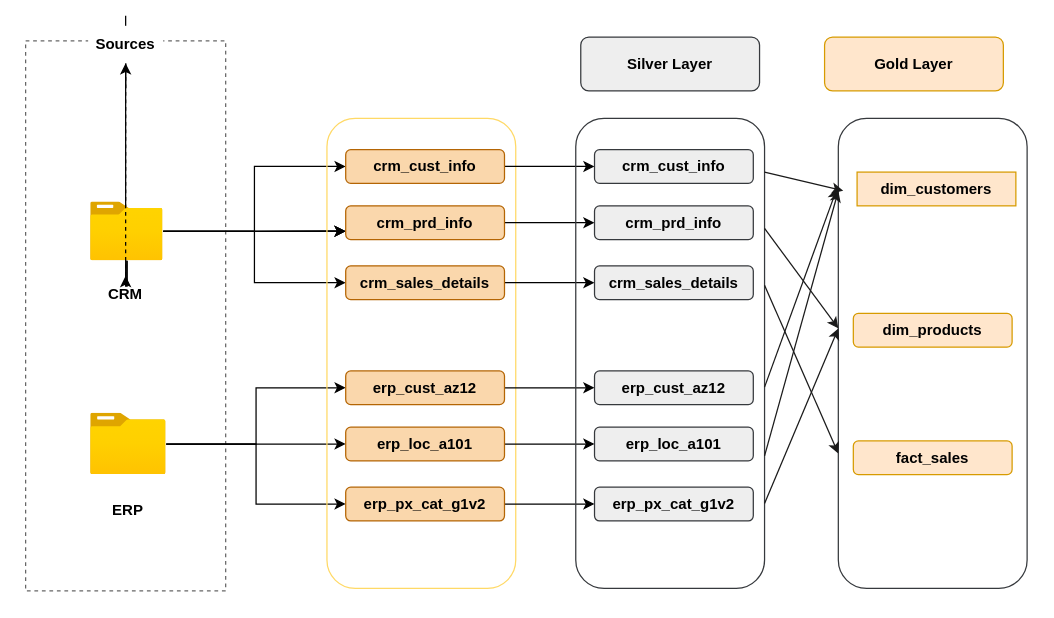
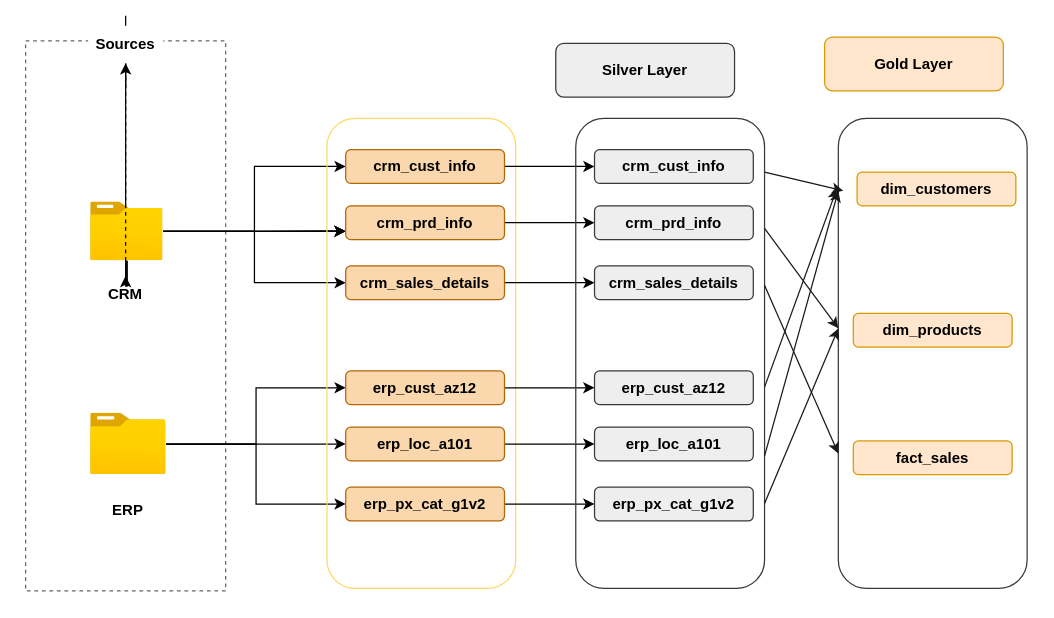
(670, 64) -> (645, 70)
(936, 189) -> (936, 189)
